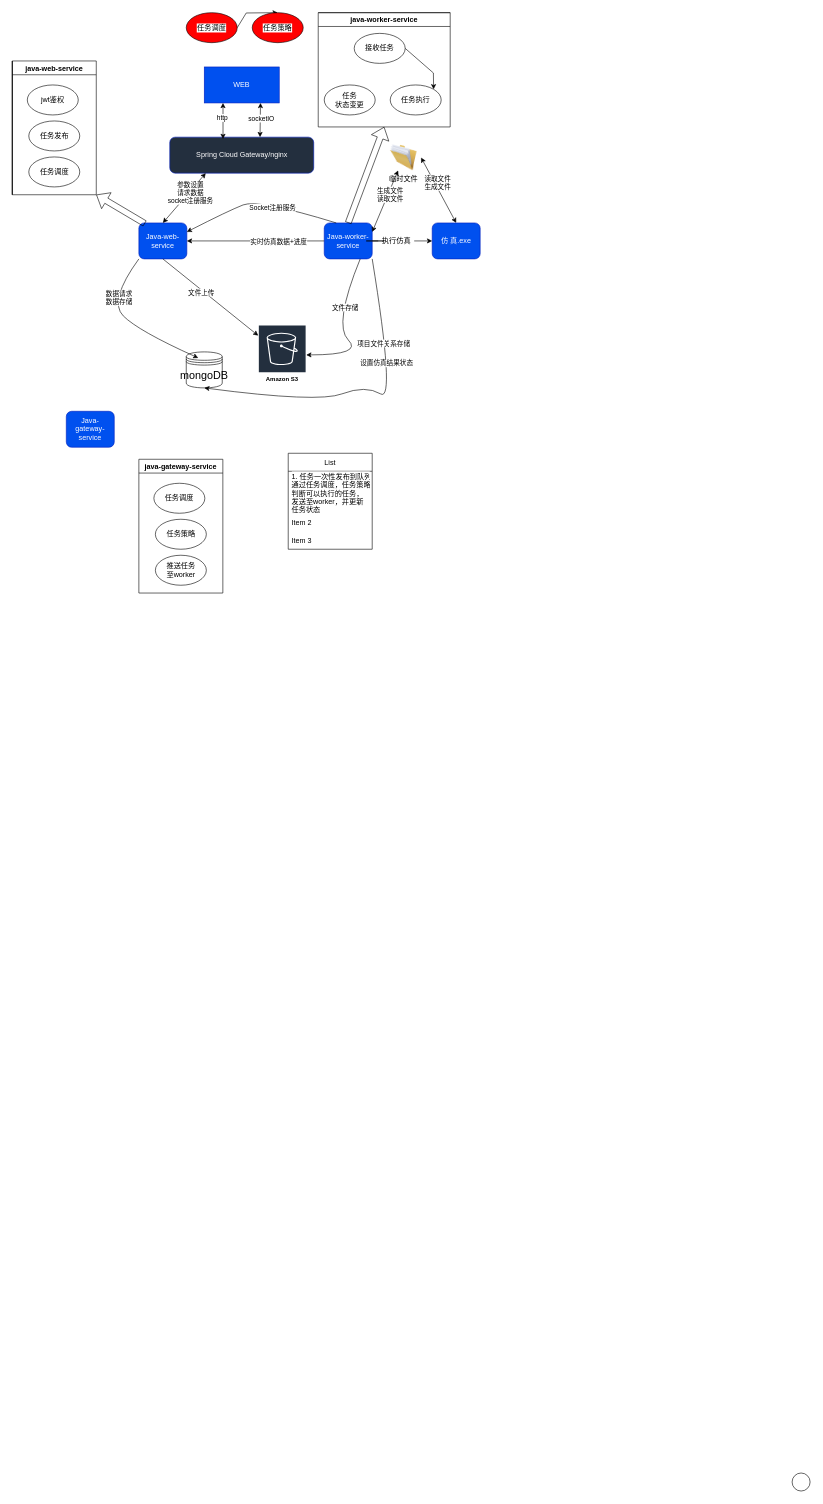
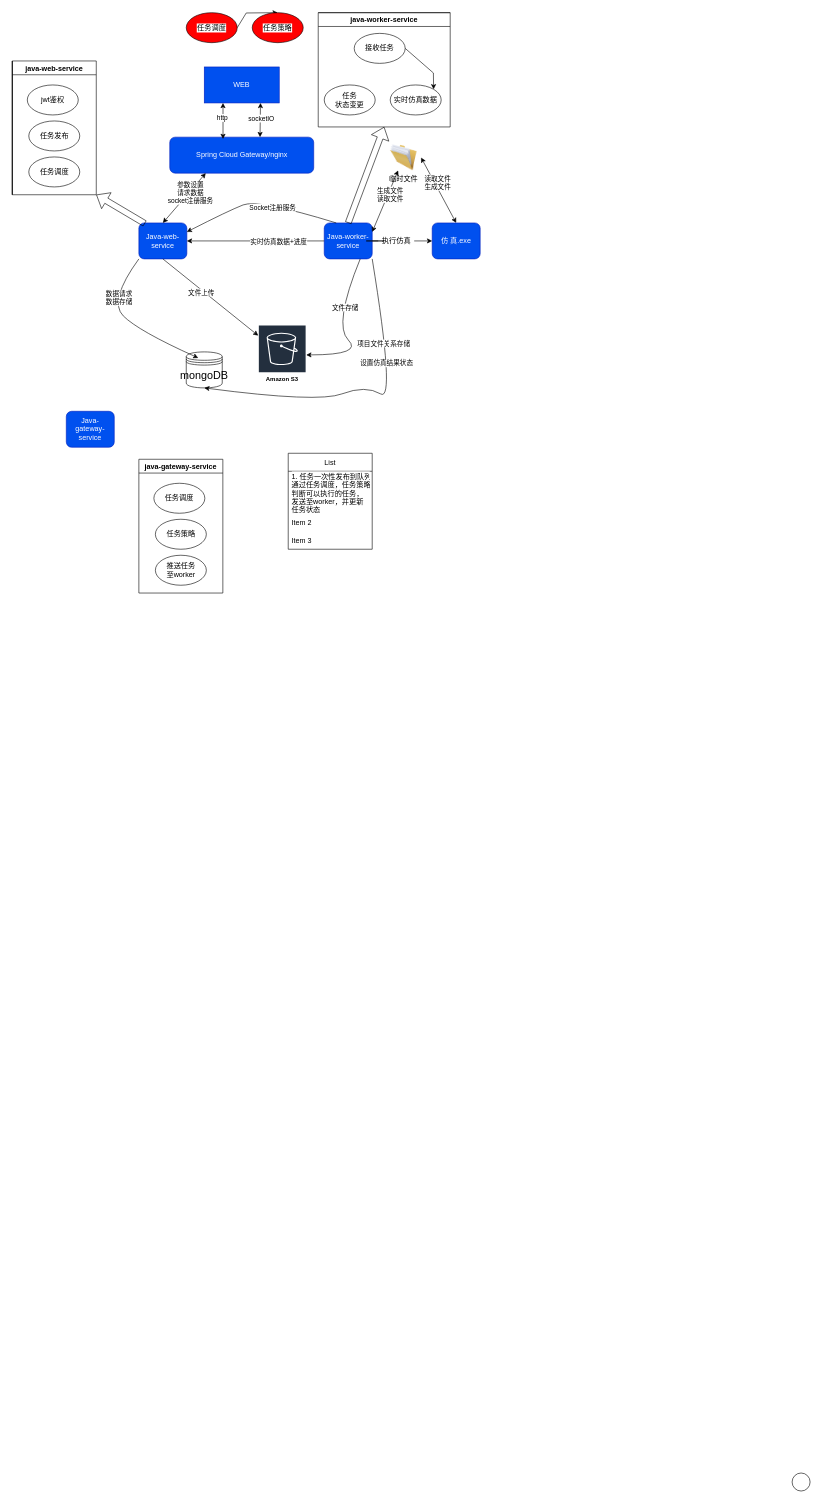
(416, 100) -> (416, 100)
(242, 155) -> (242, 155)
